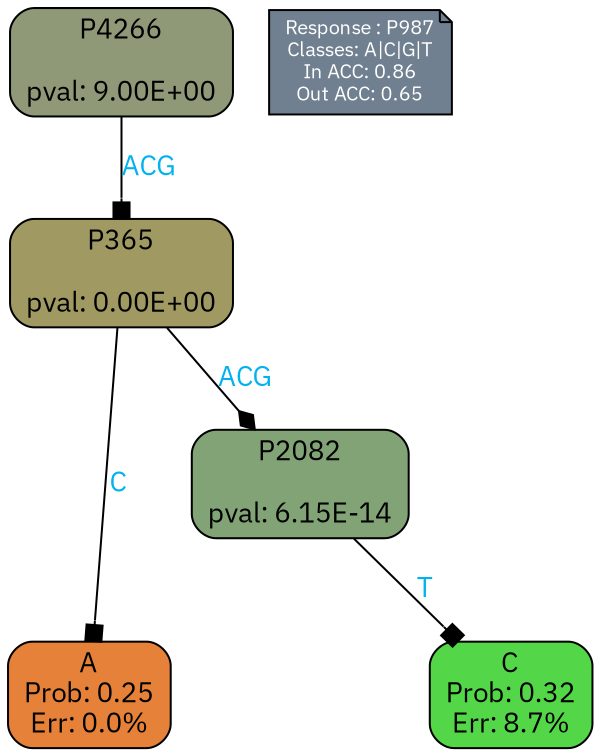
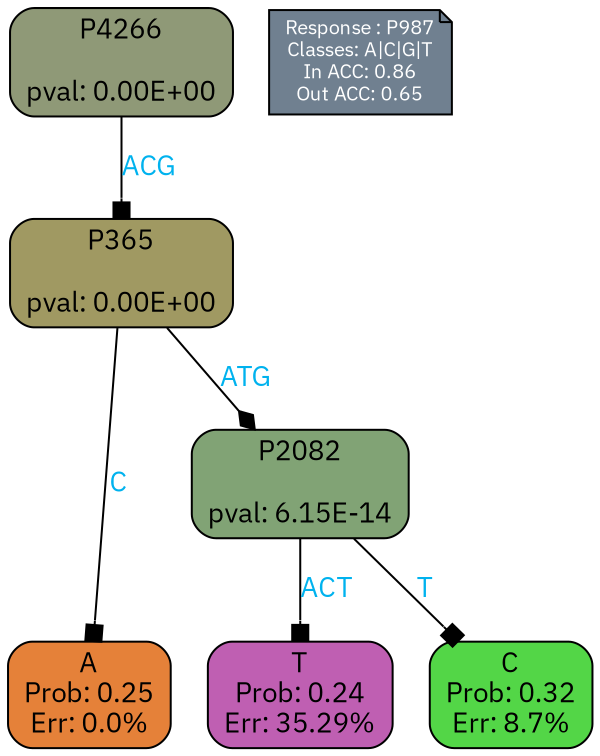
(122, 62) -> (122, 62)
(246, 379) -> (246, 379)
none -> (300, 695)
